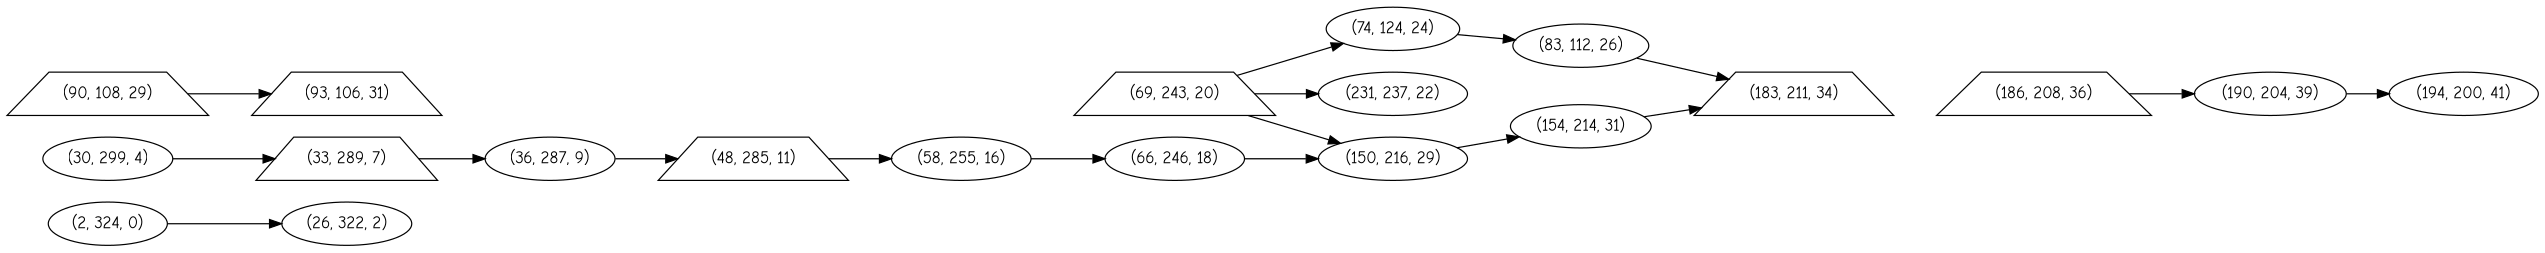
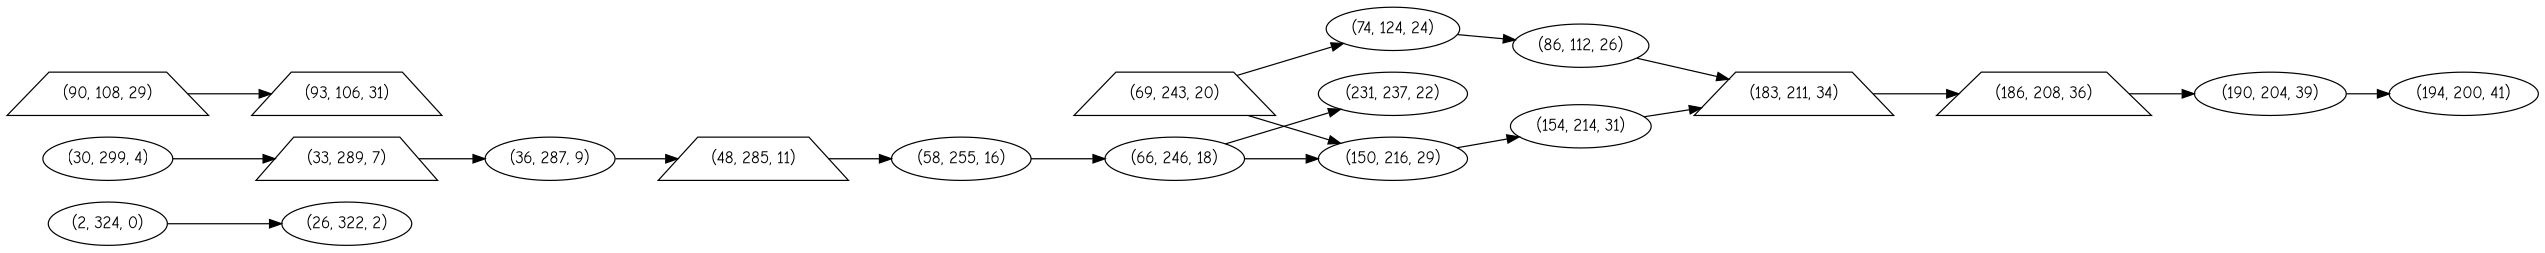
(1581, 46) -> (1581, 46)
(1281, 94) -> (1269, 131)
none -> (1910, 94)
